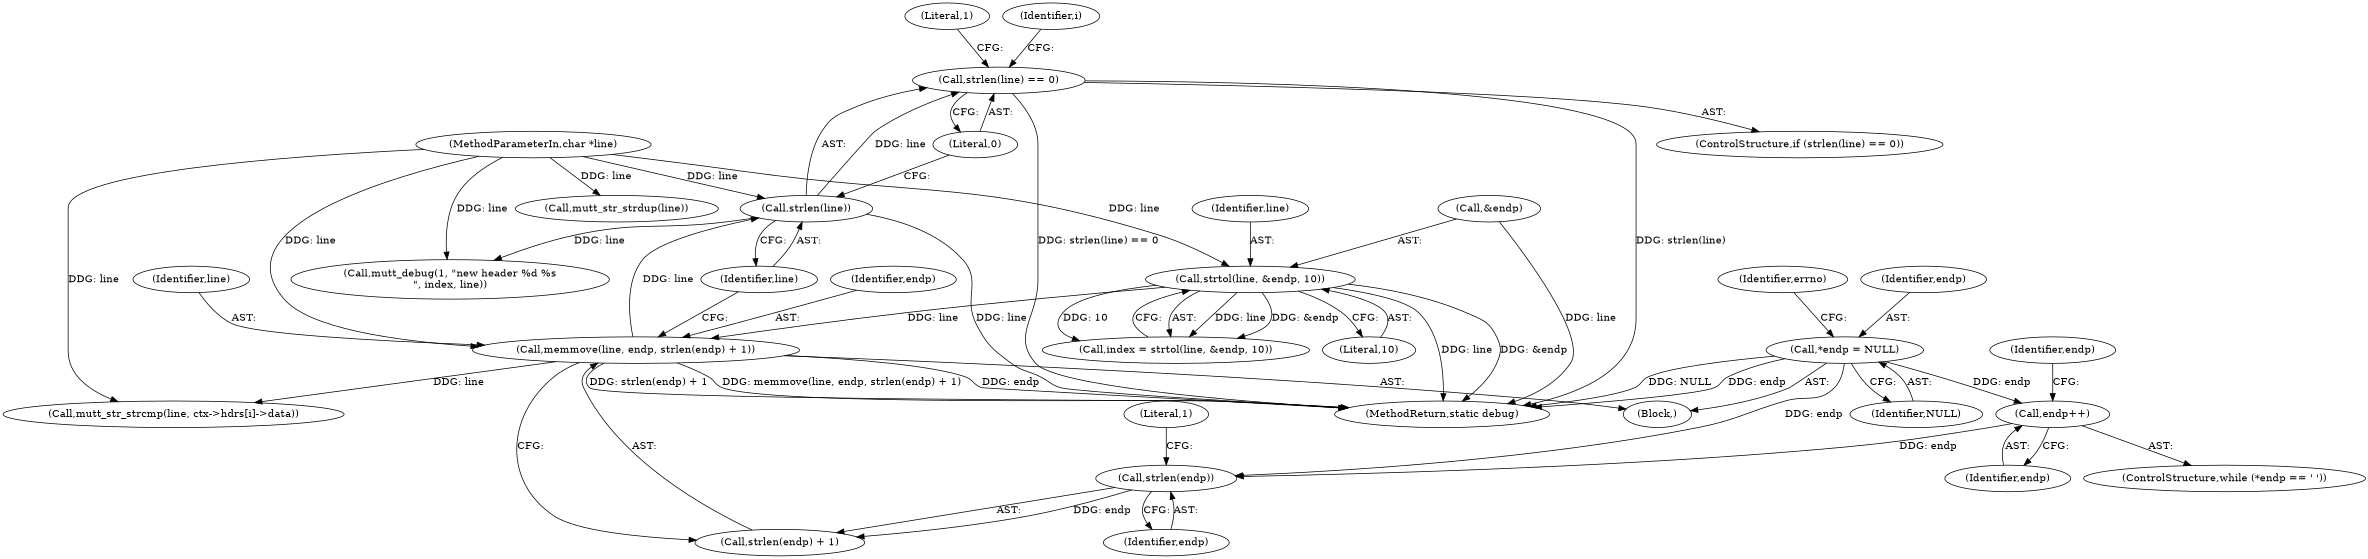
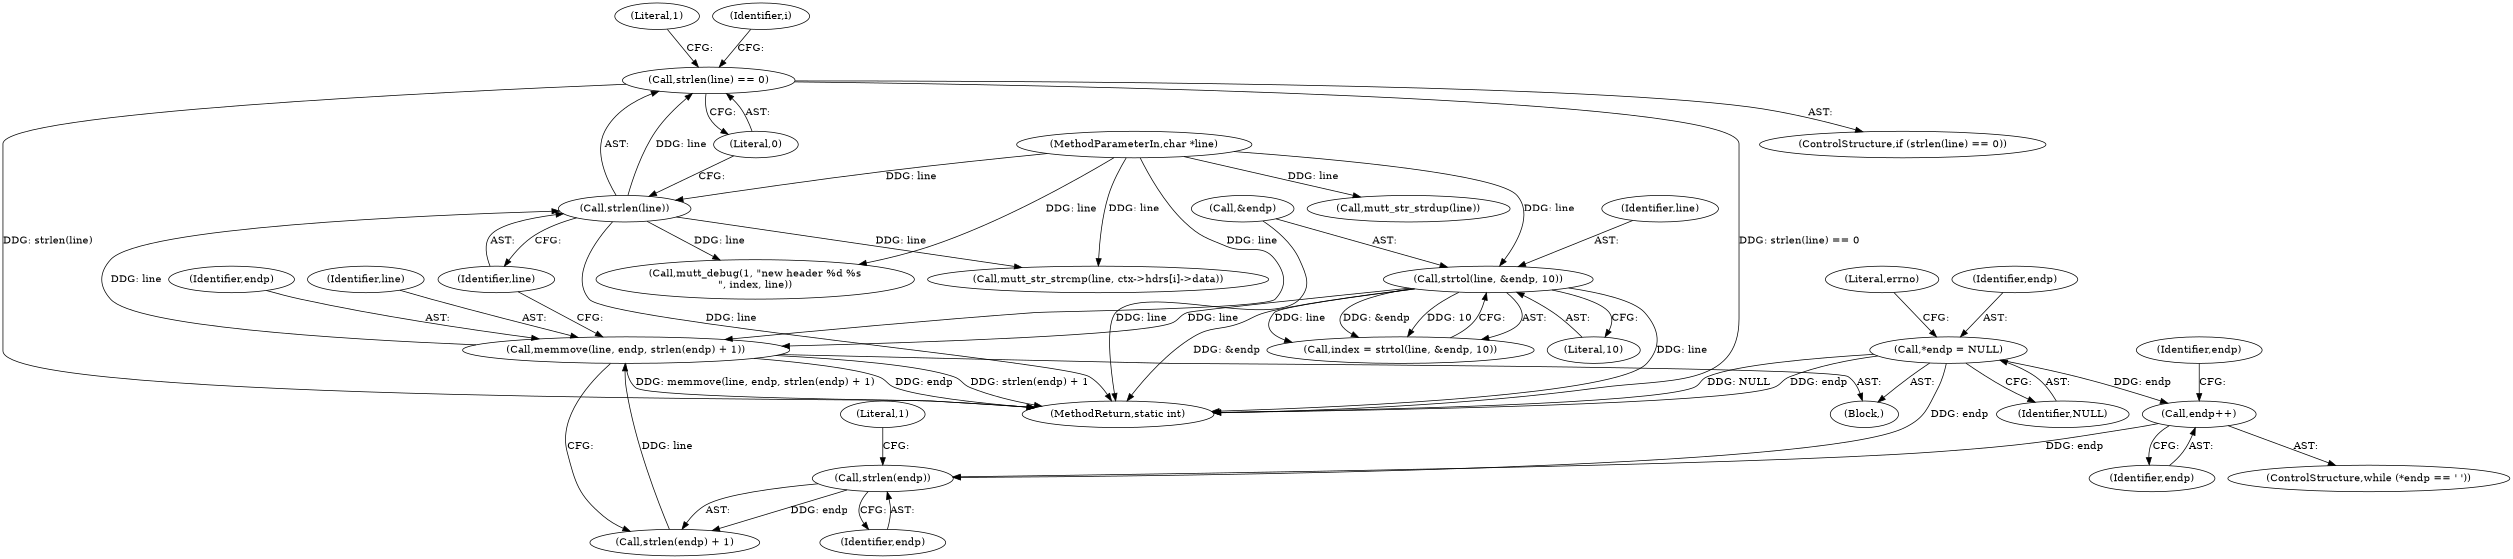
(1783, 279) -> (1882, 279)
(409, 382) -> (845, 242)
(1442, 414) -> (1118, 414)
(646, 446) -> (667, 446)
